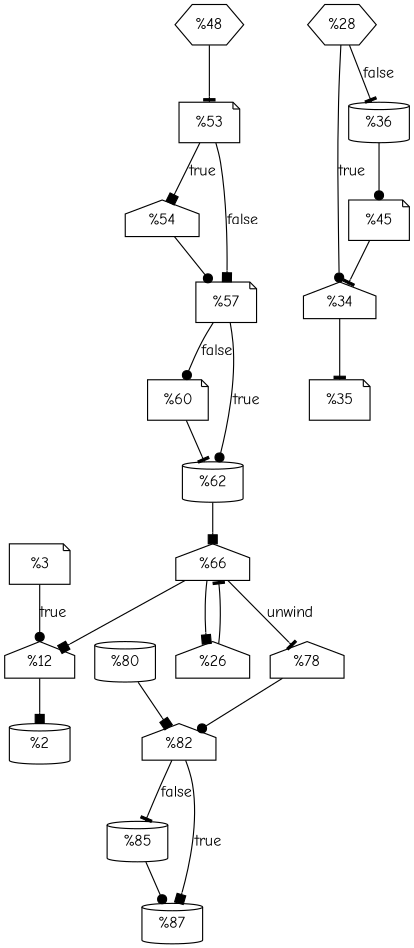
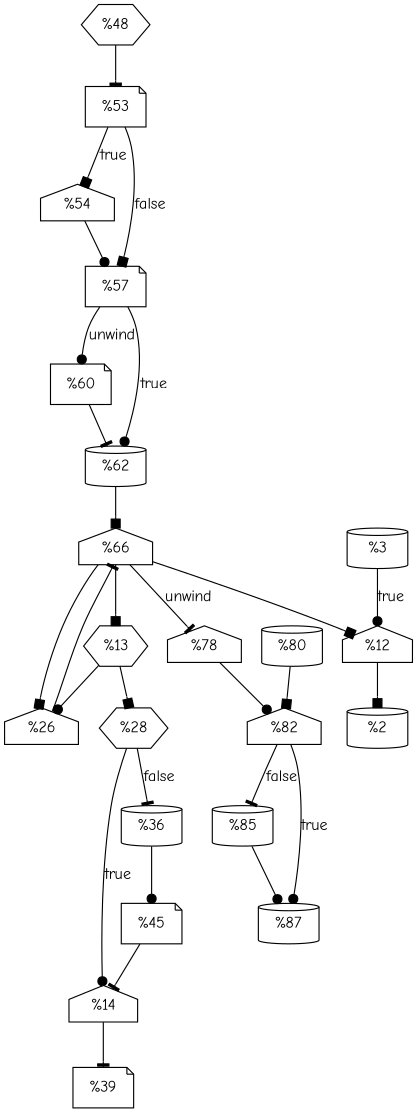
(340, 302) -> (103, 1006)
(217, 351) -> (112, 335)
(340, 400) -> (103, 1088)
(40, 564) -> (377, 548)
none -> (116, 646)
(194, 826) -> (301, 819)
